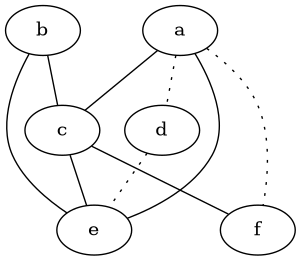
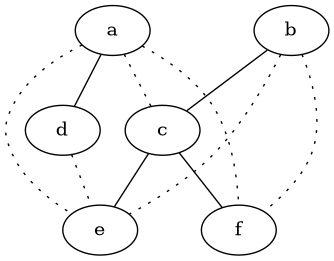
(121, 80) -> (138, 80)
(171, 80) -> (88, 80)
none -> (315, 141)
(9, 143) -> (219, 148)
(212, 155) -> (6, 126)
